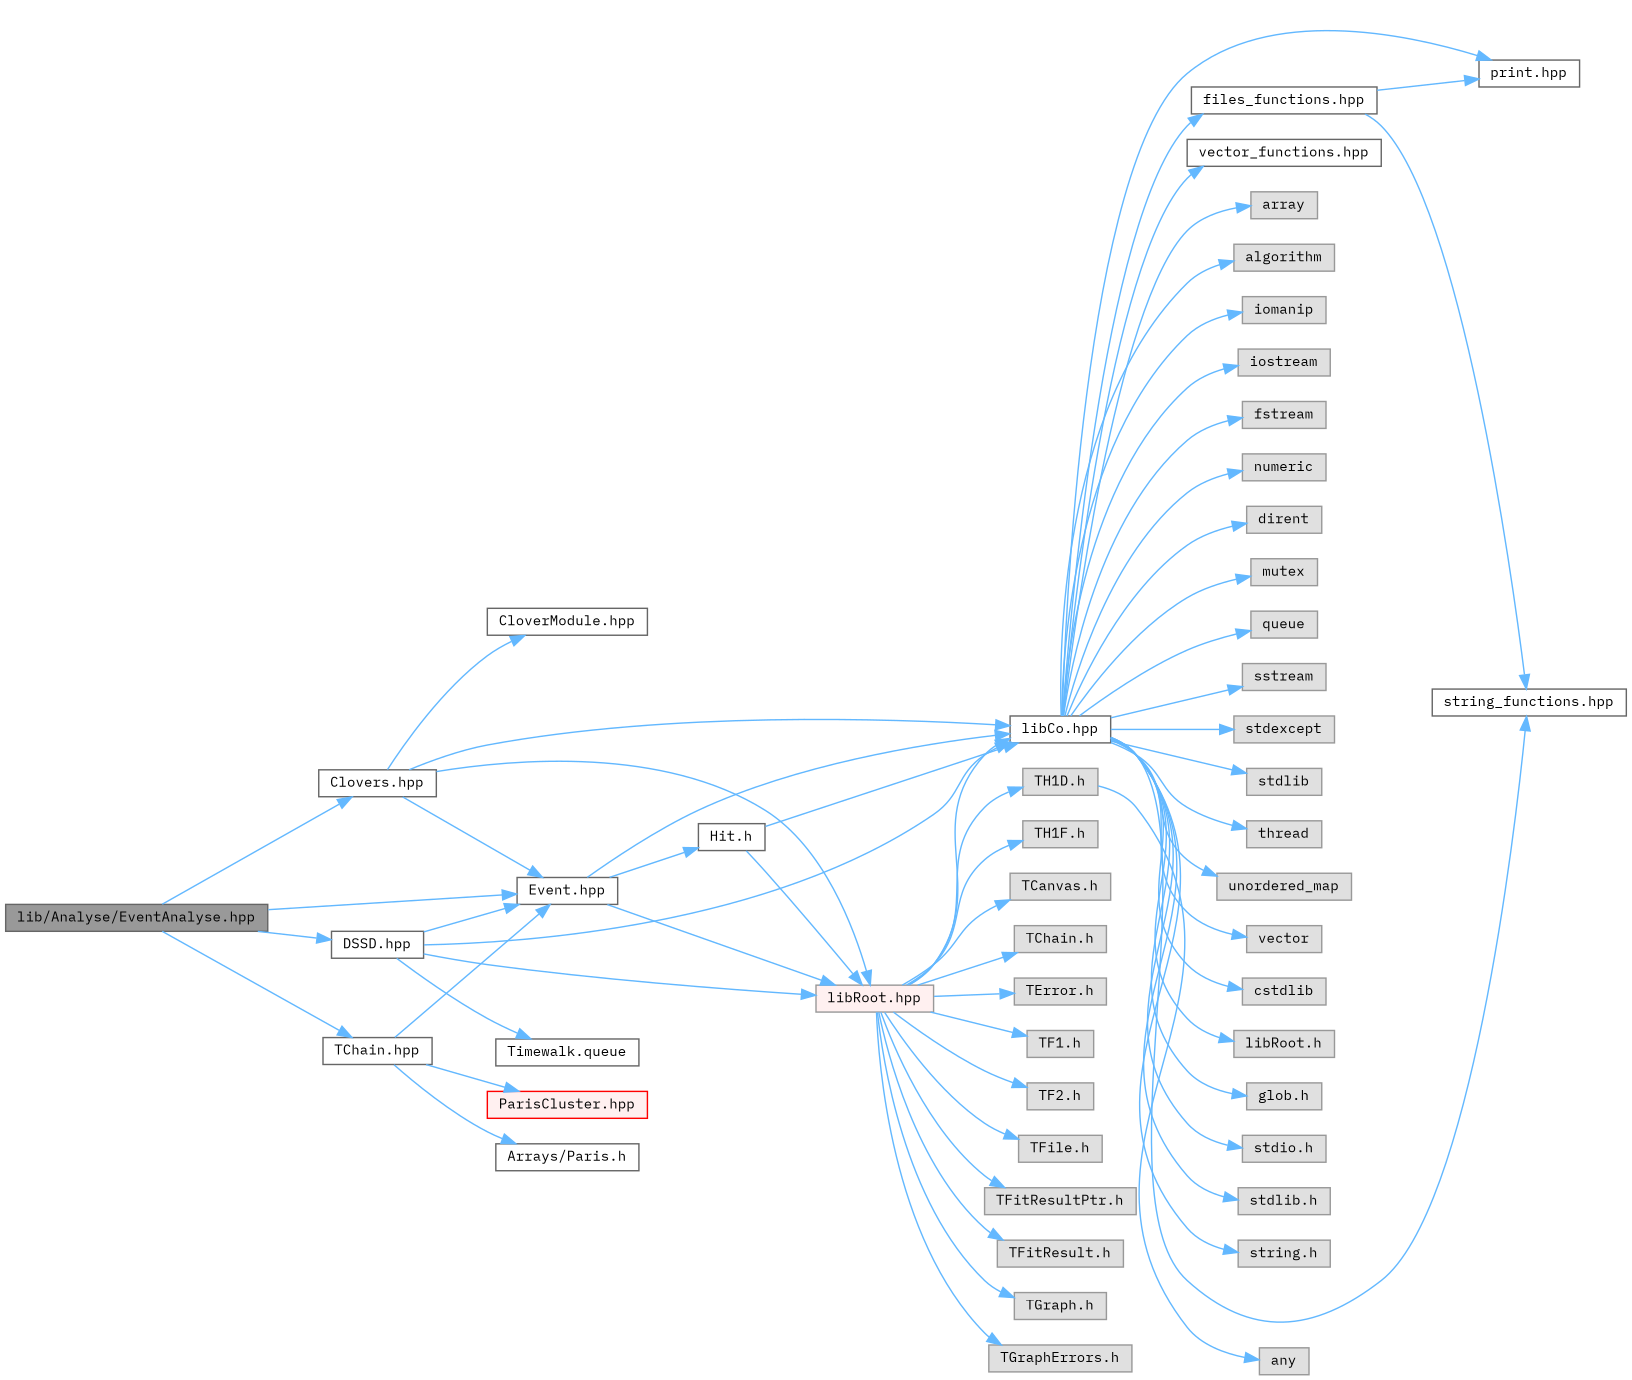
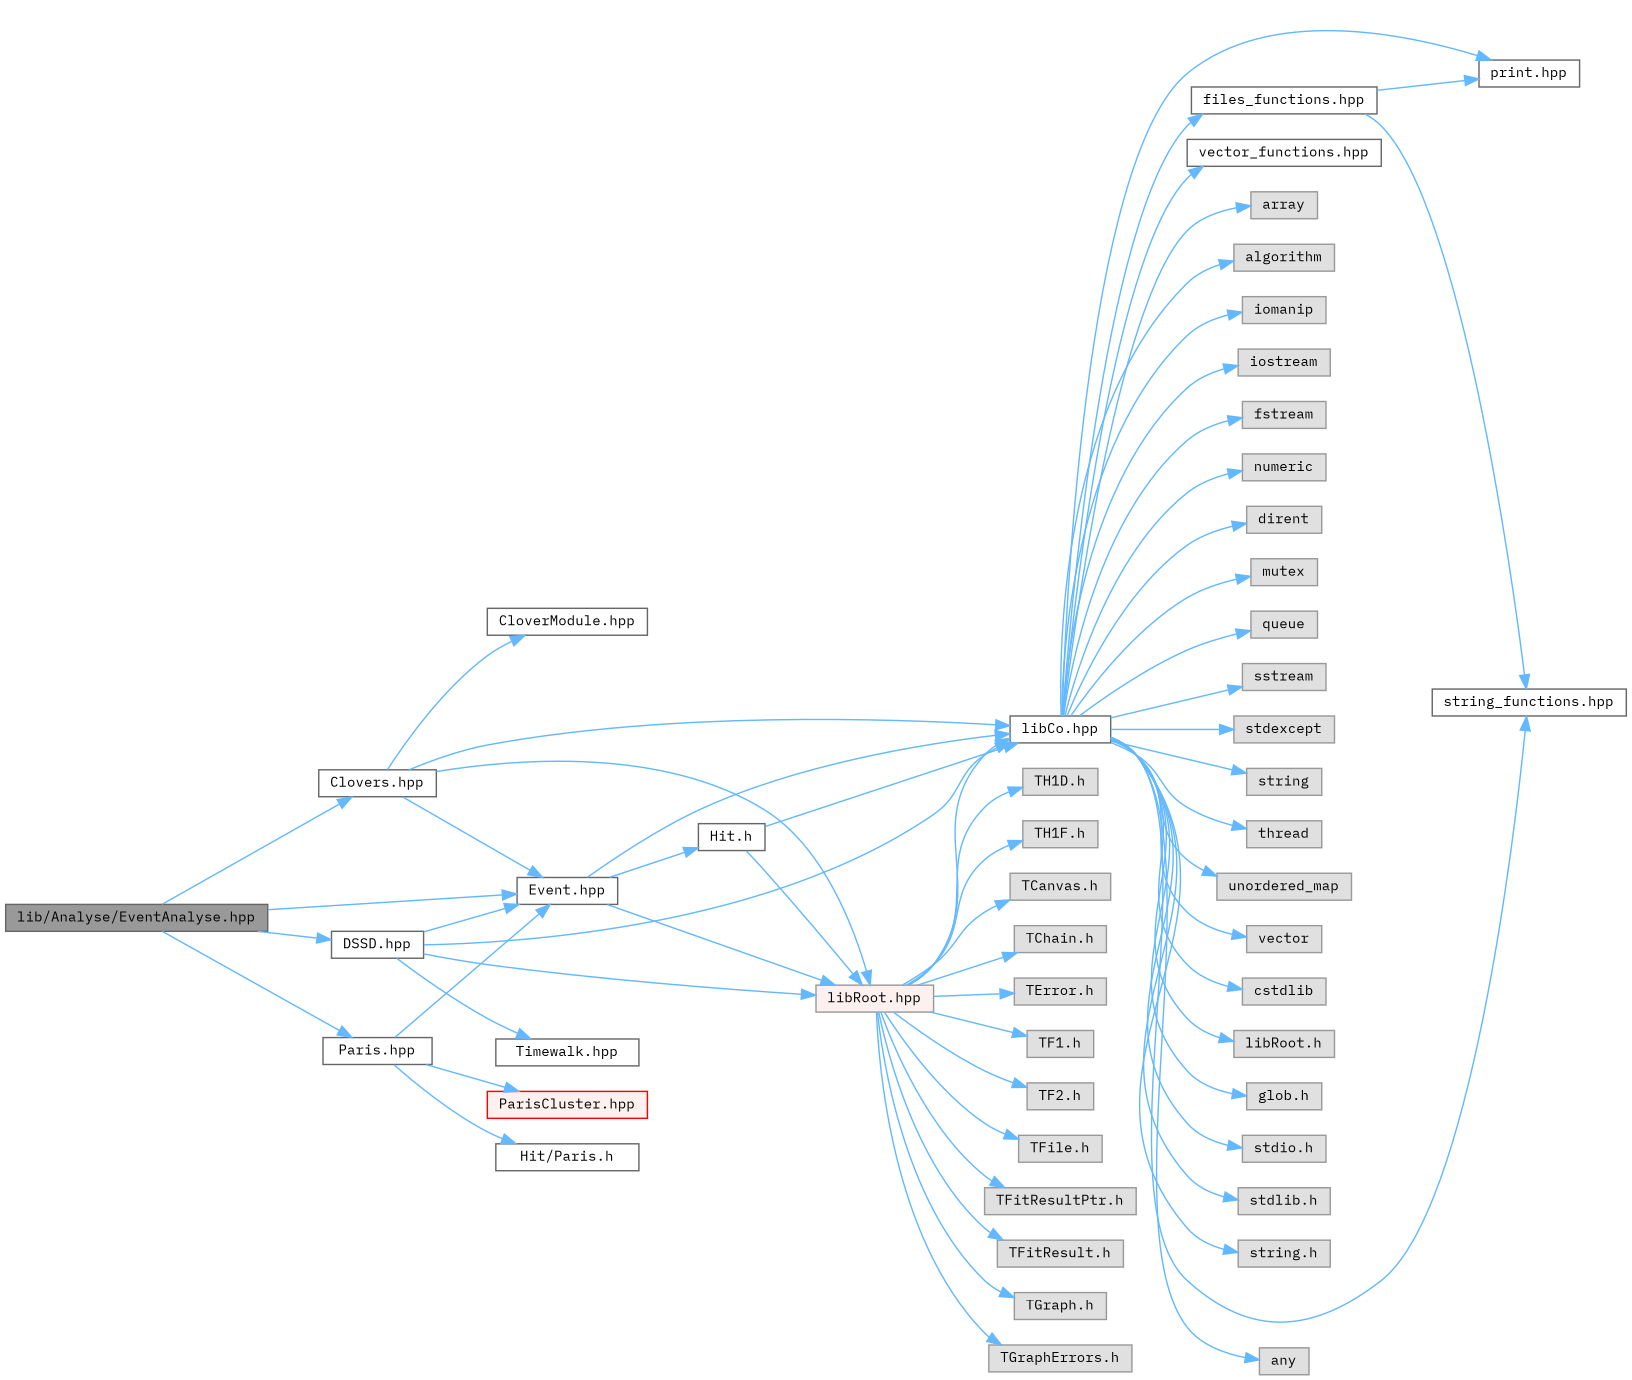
(1284, 782) -> (1284, 782)
(378, 1051) -> (378, 1051)
(567, 1052) -> (567, 1052)
(1163, 1062) -> (1161, 1059)
(567, 1157) -> (567, 1157)
